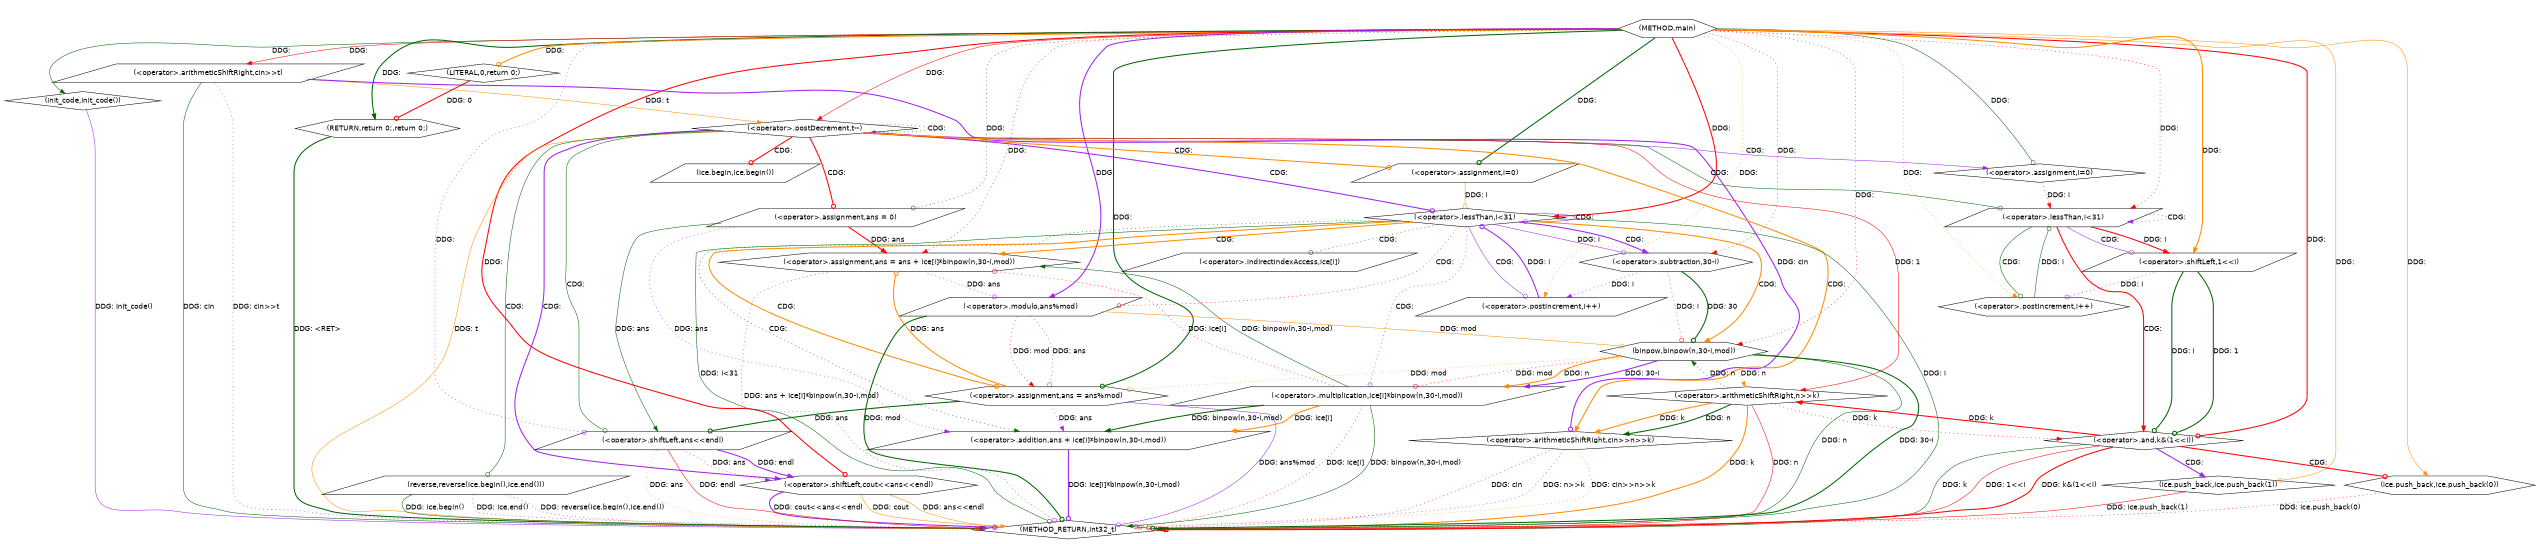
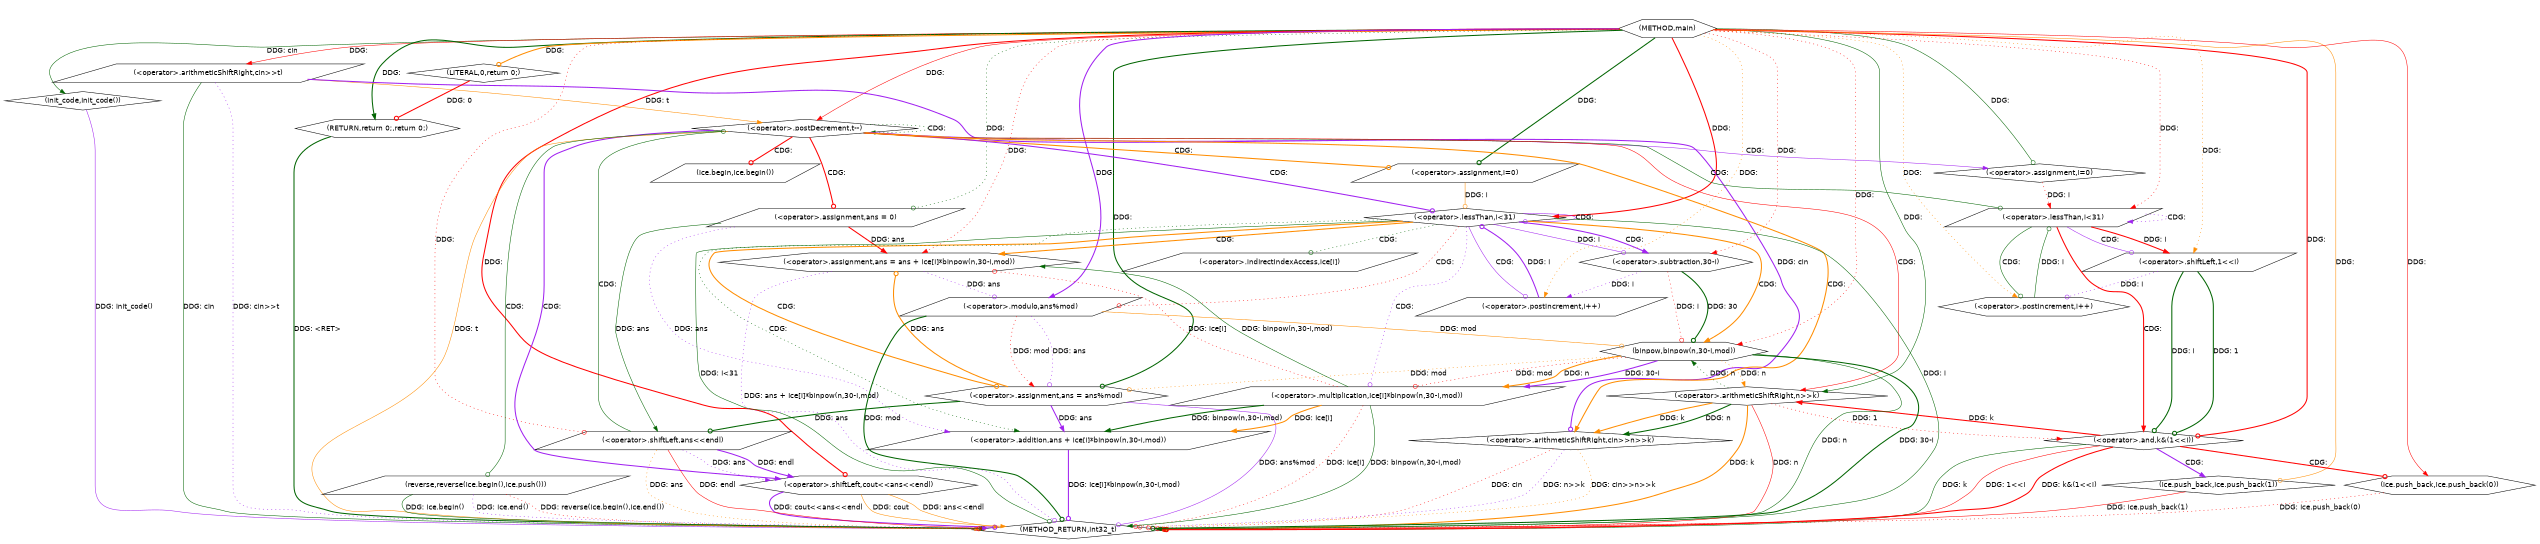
(2058, 47) -> (2058, 47)
(2273, 47) -> (2273, 47)
(584, 49) -> (584, 49)
(282, 51) -> (282, 51)
none -> (1882, 177)
(566, 226) -> (598, 242)
(1908, 262) -> (1908, 262)
(1056, 416) -> (1056, 416)
(1865, 418) -> (1865, 418)
(476, 485) -> (476, 485)
